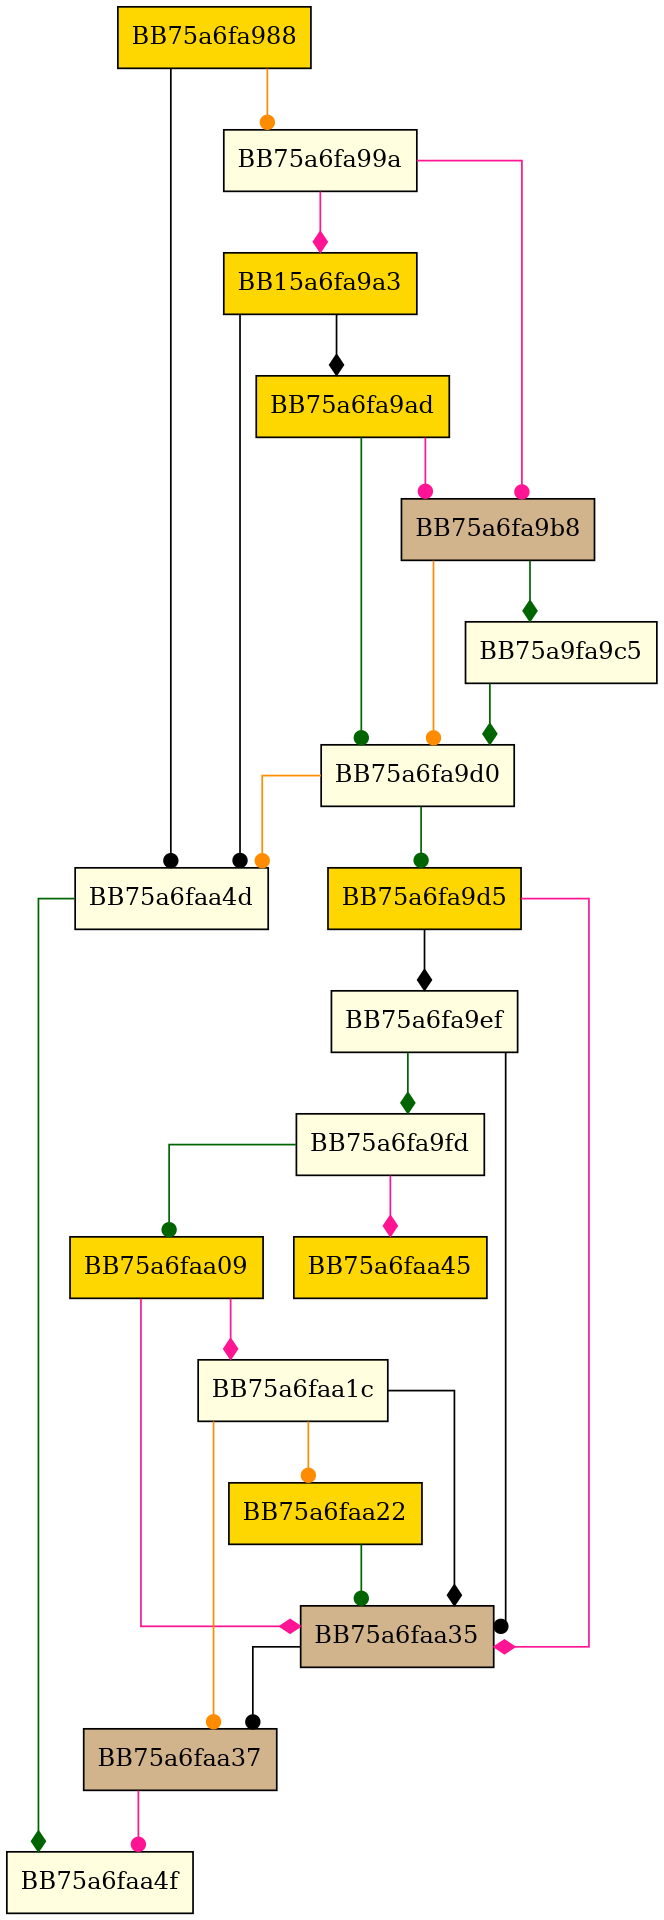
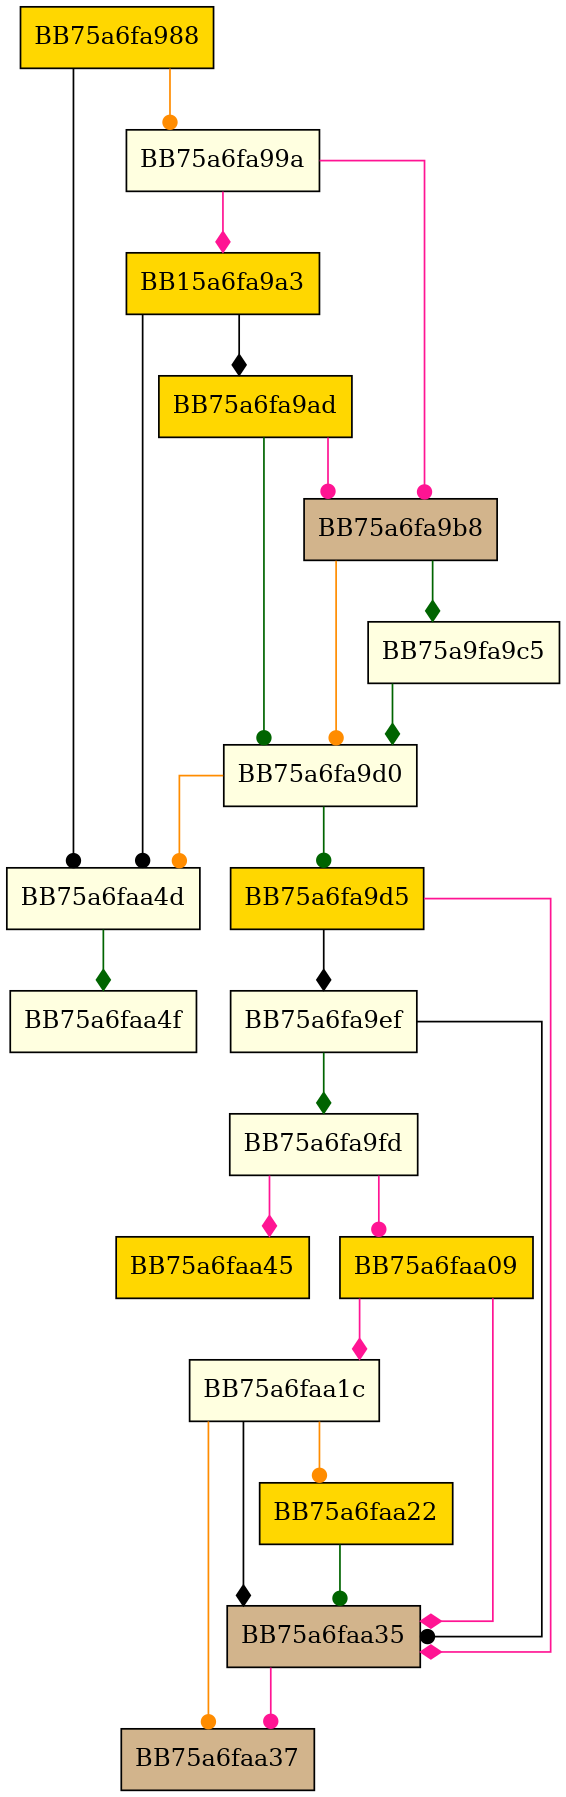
(193, 1145) -> (379, 1199)
(253, 1657) -> (271, 1691)
(138, 1814) -> none
